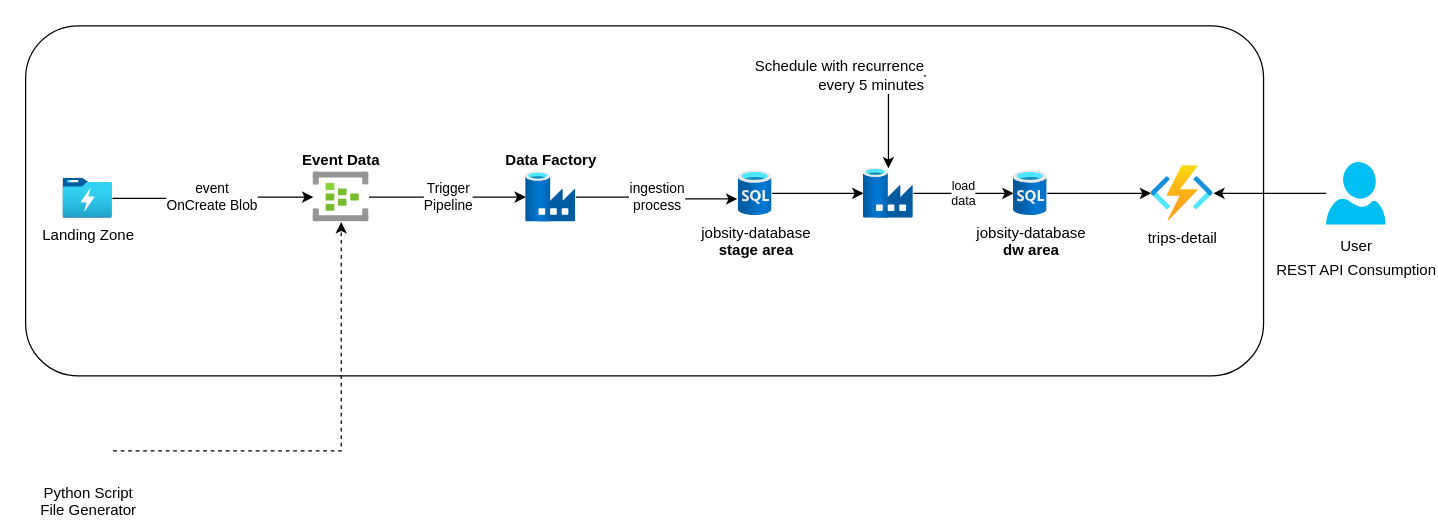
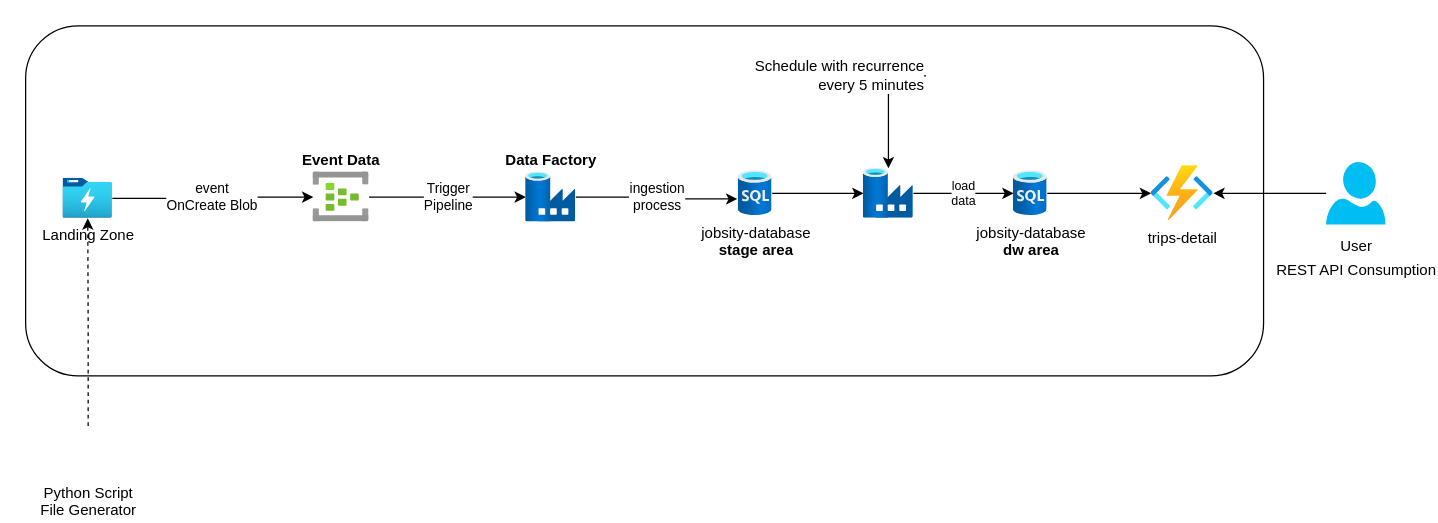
(337, 451) -> (88, 326)
